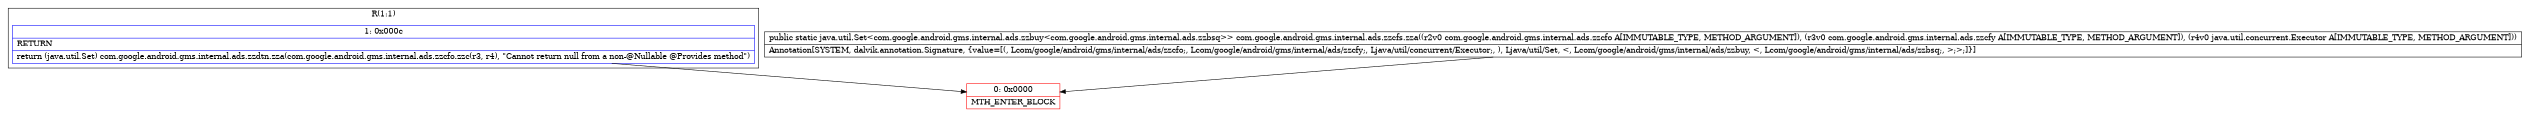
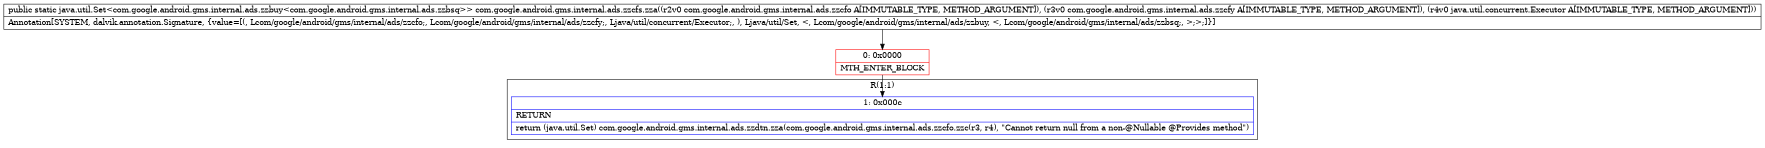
(786, 77) -> (882, 83)
